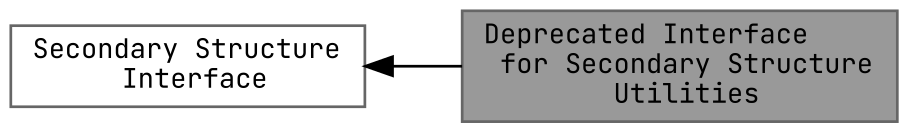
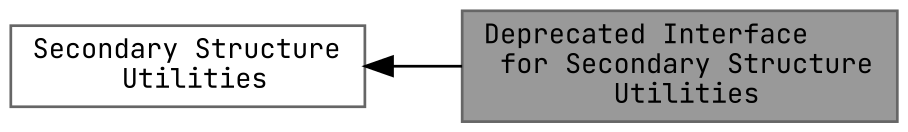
(188, 66) -> (188, 66)
